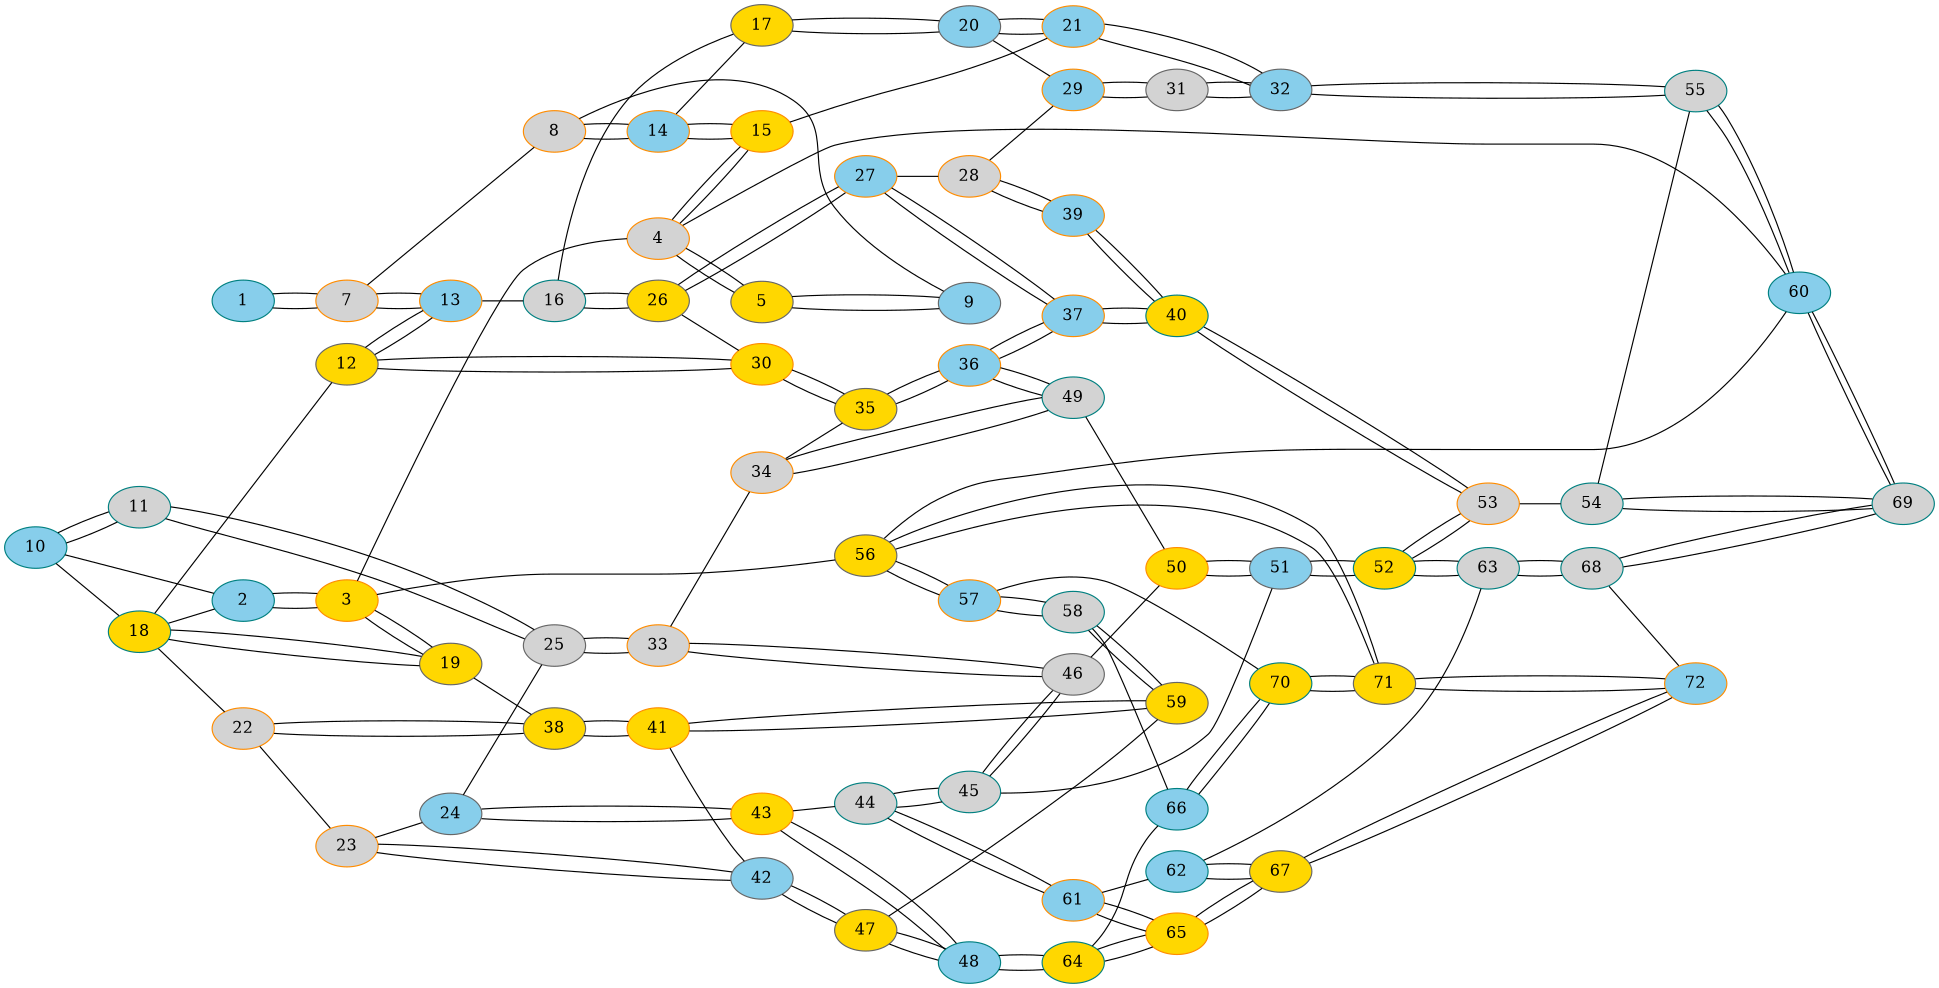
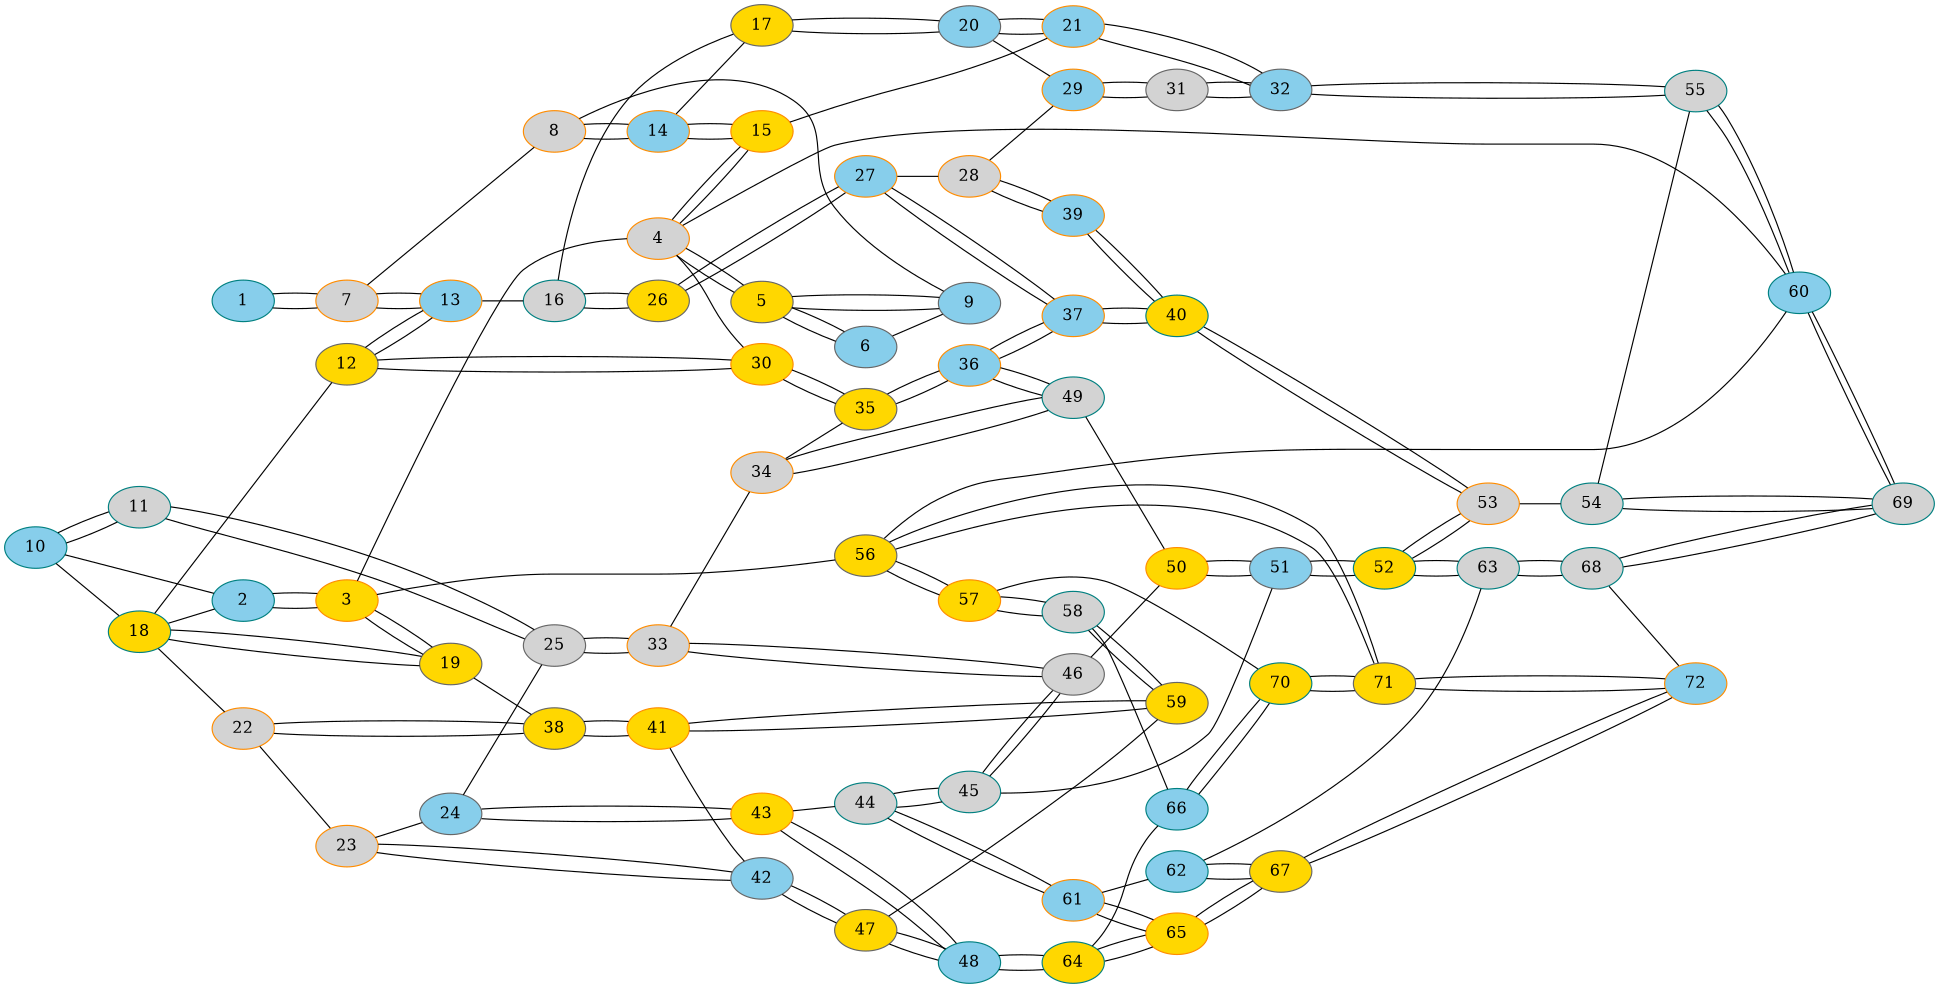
(710, 333) -> (710, 301)
none -> (866, 347)
(969, 601) -> (969, 601)
